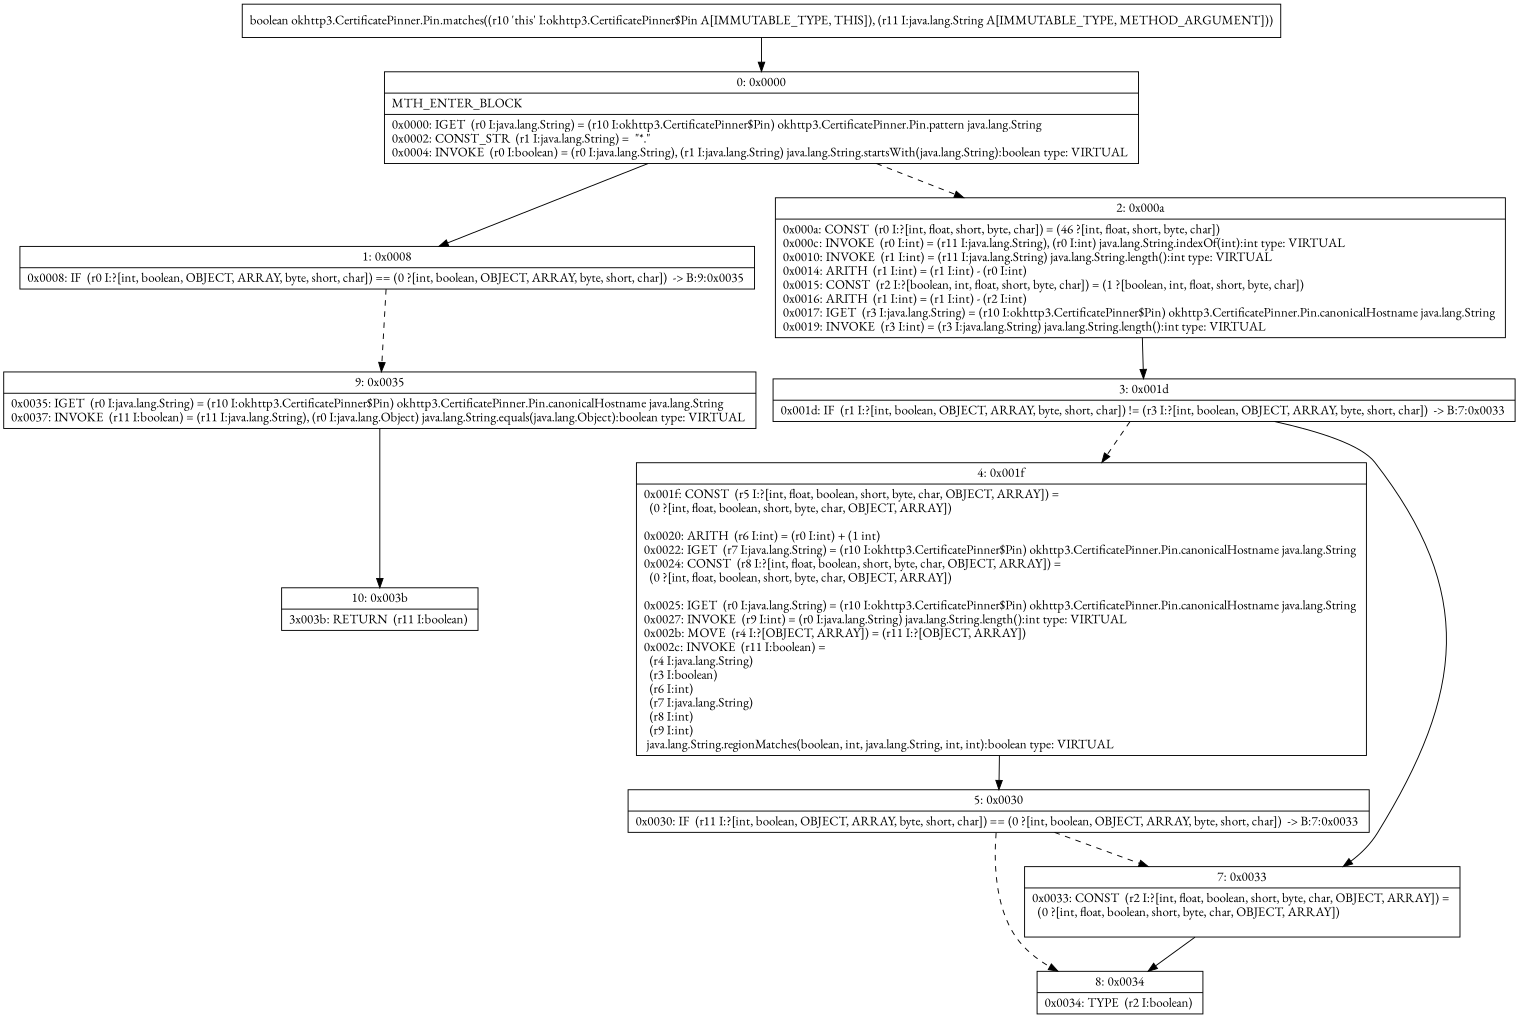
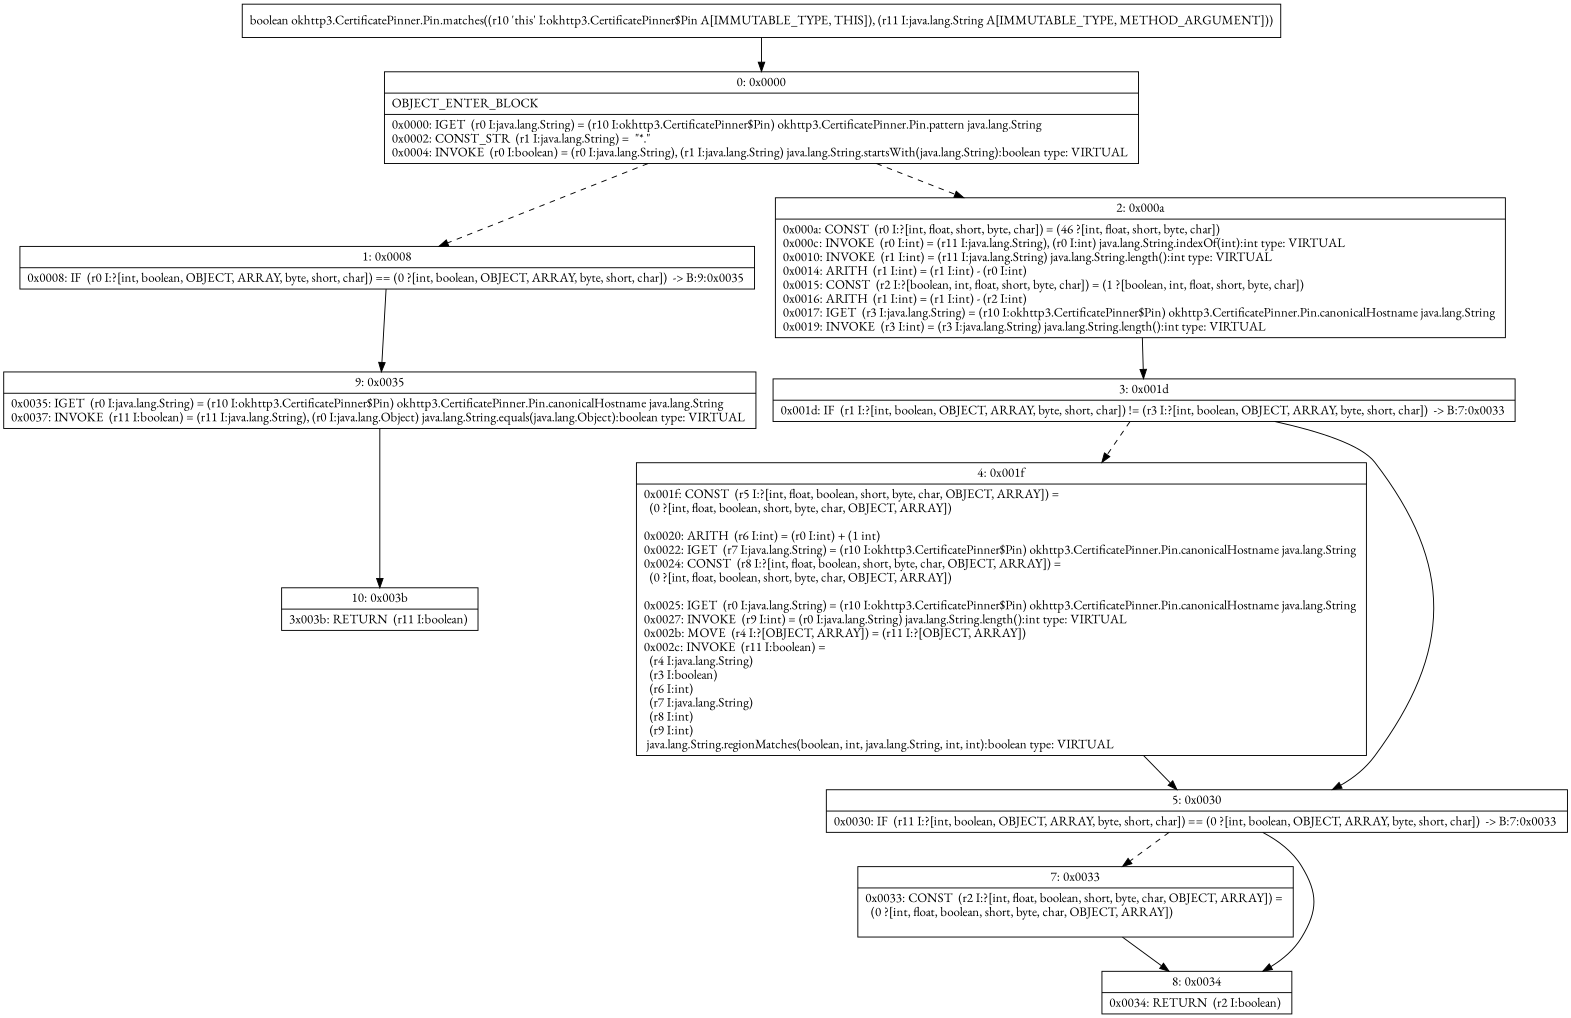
(458, 103) -> (466, 103)
(548, 203) -> (548, 203)
(384, 326) -> (384, 326)
(1444, 611) -> (1431, 577)
(1003, 909) -> (1314, 897)
(1120, 1003) -> (1197, 1003)
